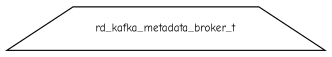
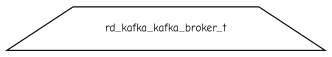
(166, 29) -> (166, 29)
